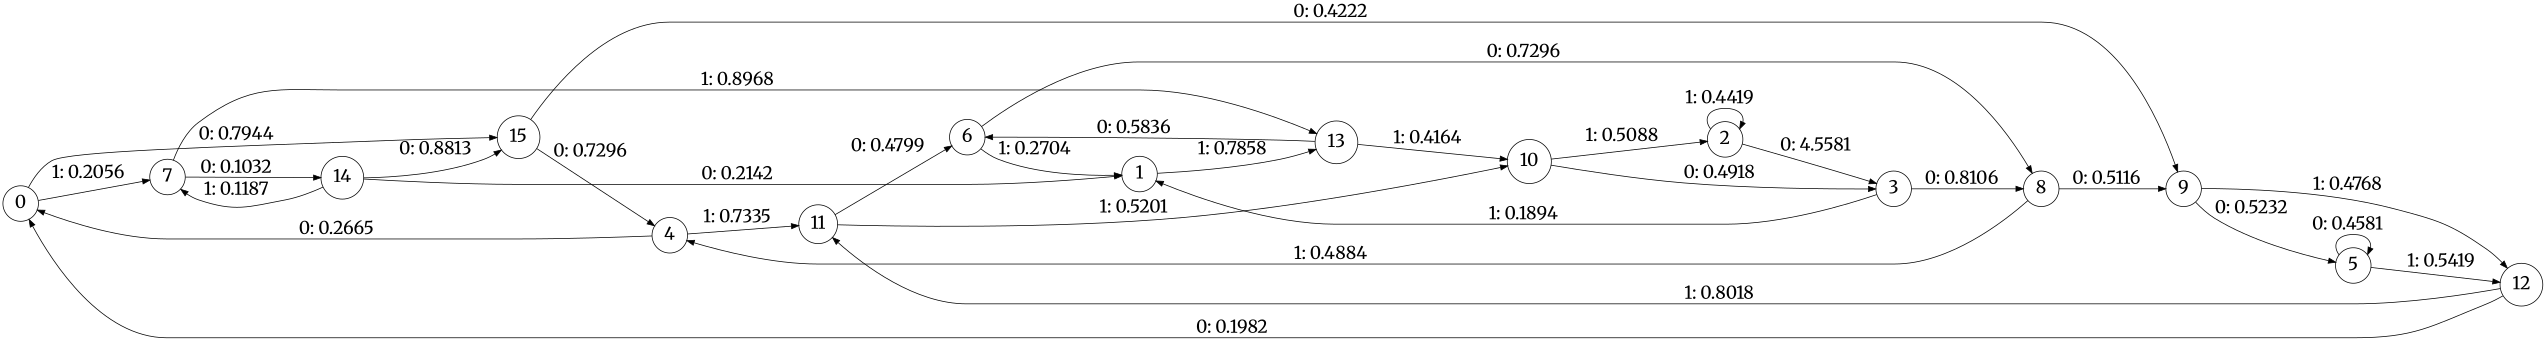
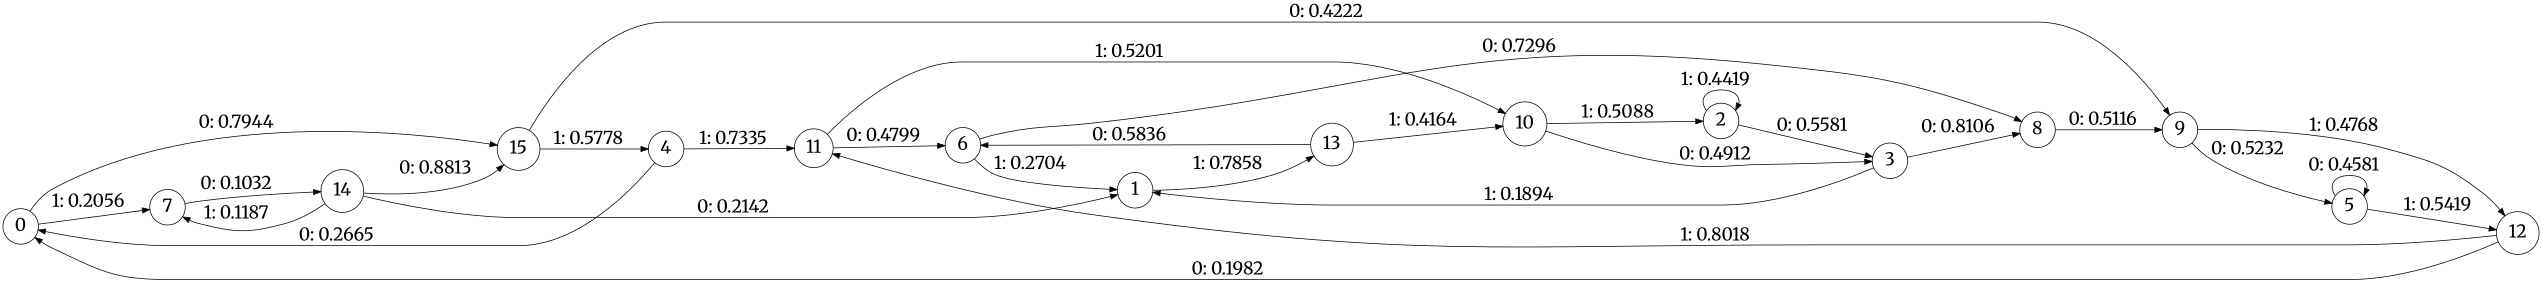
(730, 90) -> none
(1821, 146) -> (1818, 126)
(596, 152) -> (594, 139)
(1725, 173) -> (1721, 155)
(1368, 264) -> none
